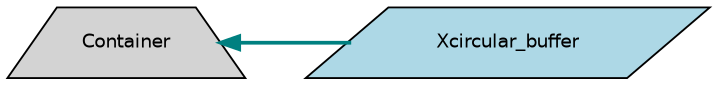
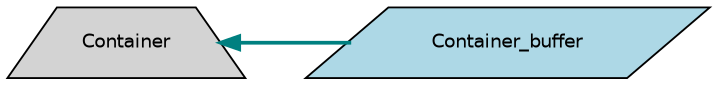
(508, 43) -> (508, 43)
